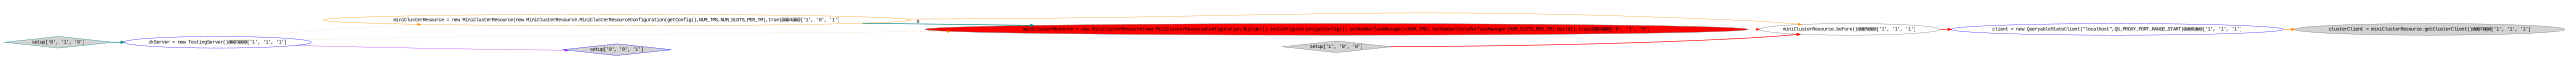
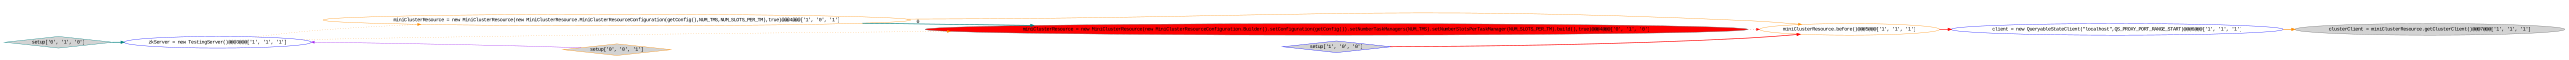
(1850, 29) -> (1850, 29)
(1336, 47) -> (1336, 47)
(430, 48) -> (448, 44)
(617, 50) -> (617, 50)
